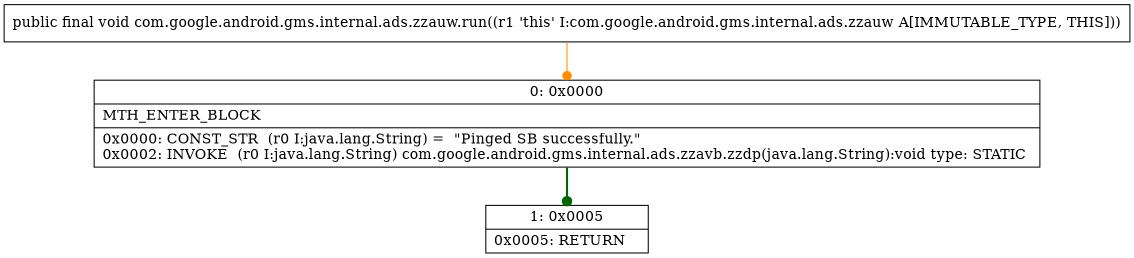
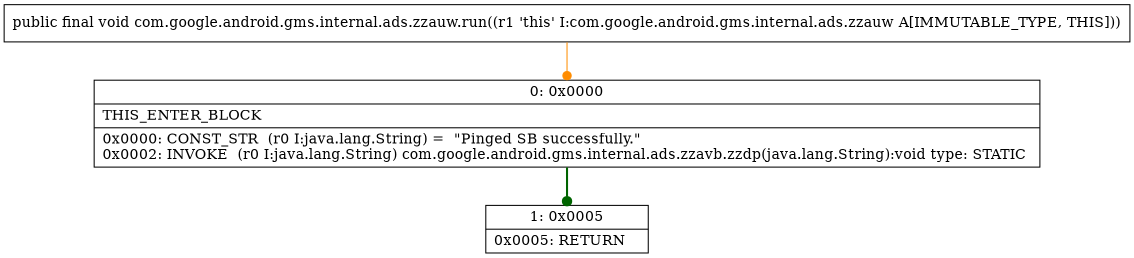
(182, 115) -> (182, 115)
